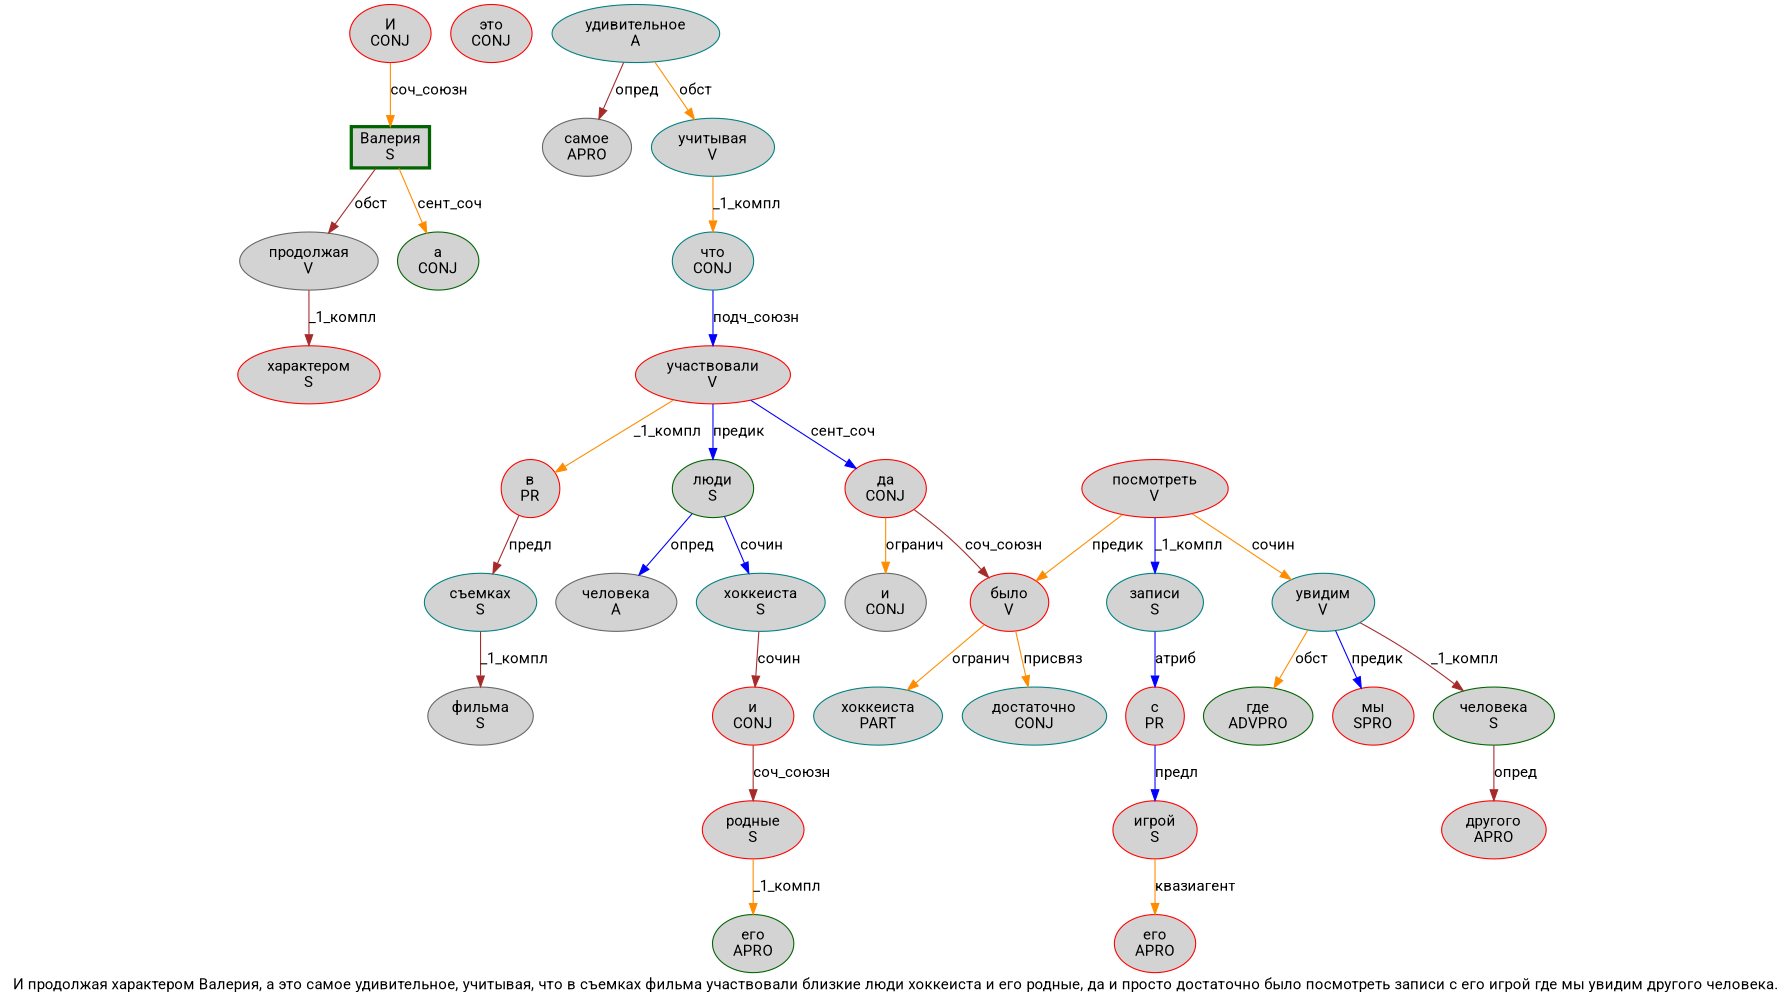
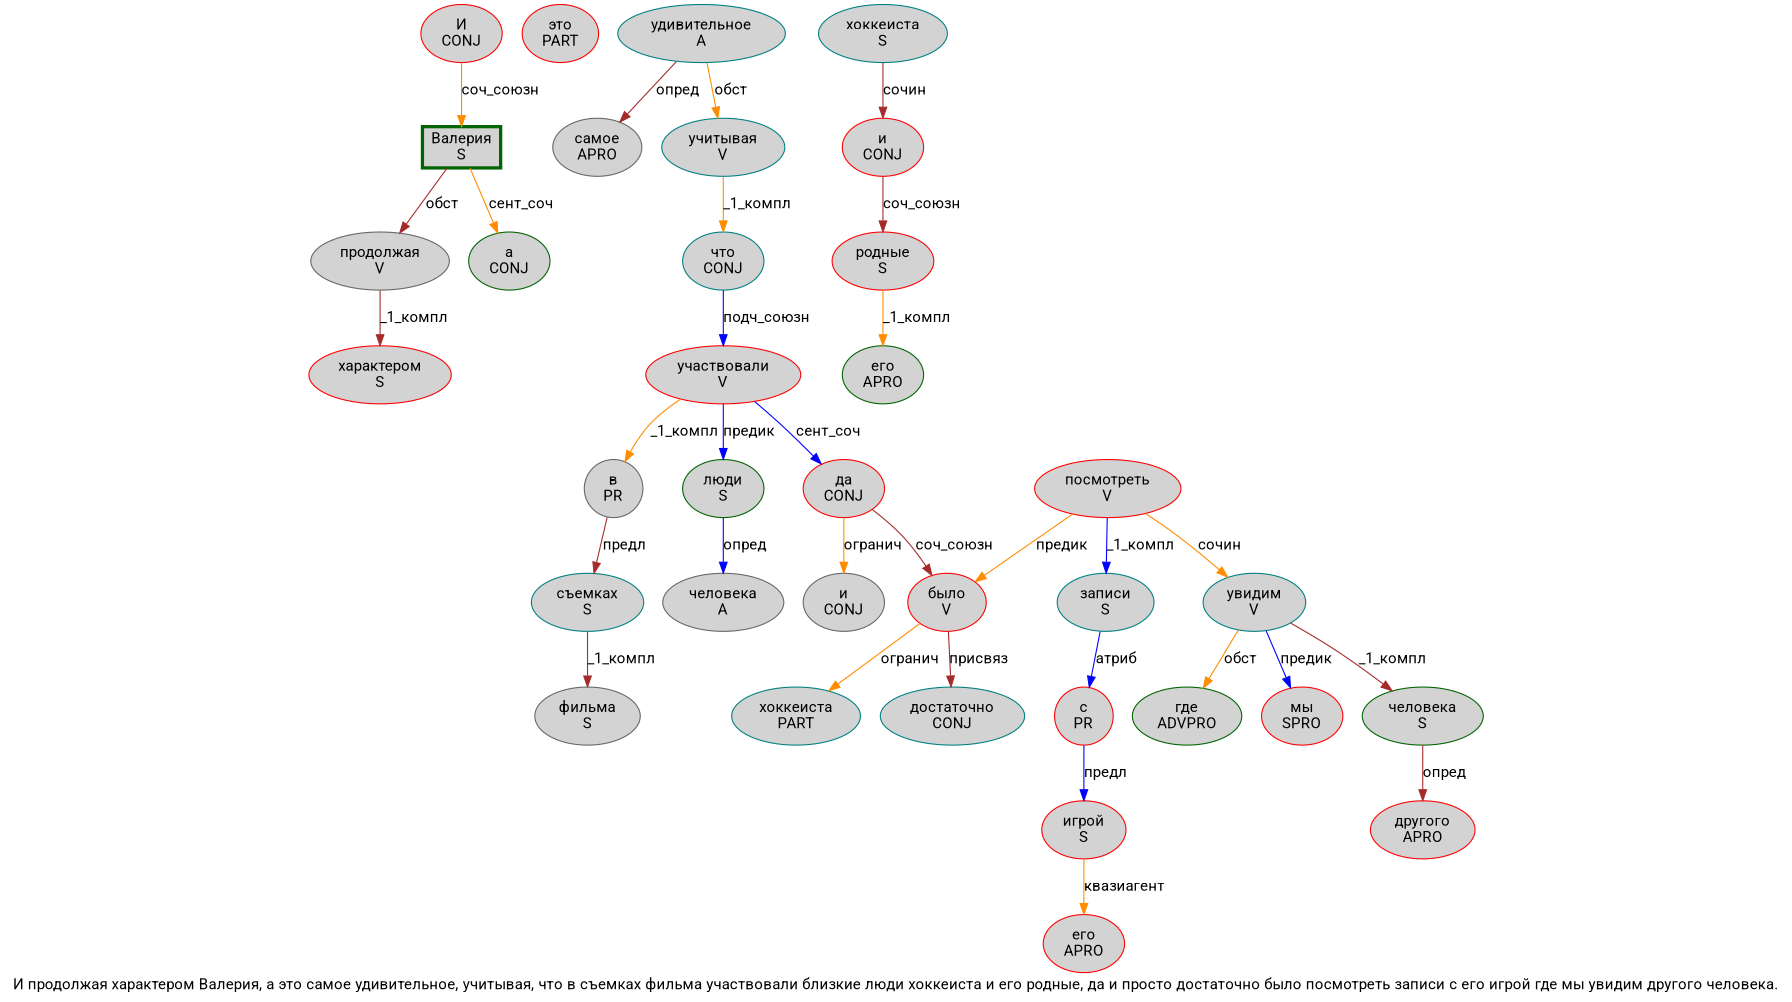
(491, 34) -> (560, 34)
(531, 489) -> (614, 489)
(734, 540) -> none
(1021, 654) -> (949, 654)
